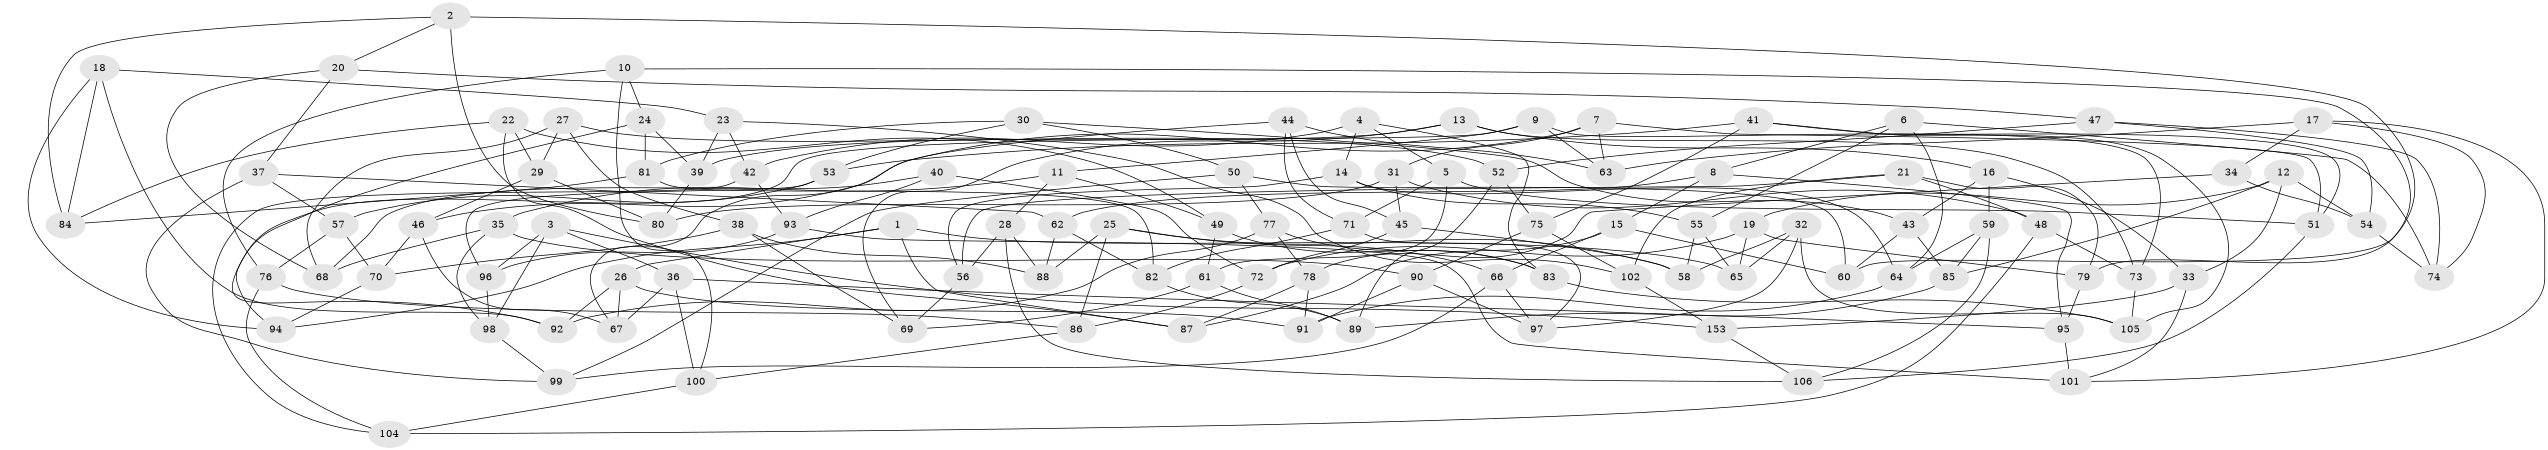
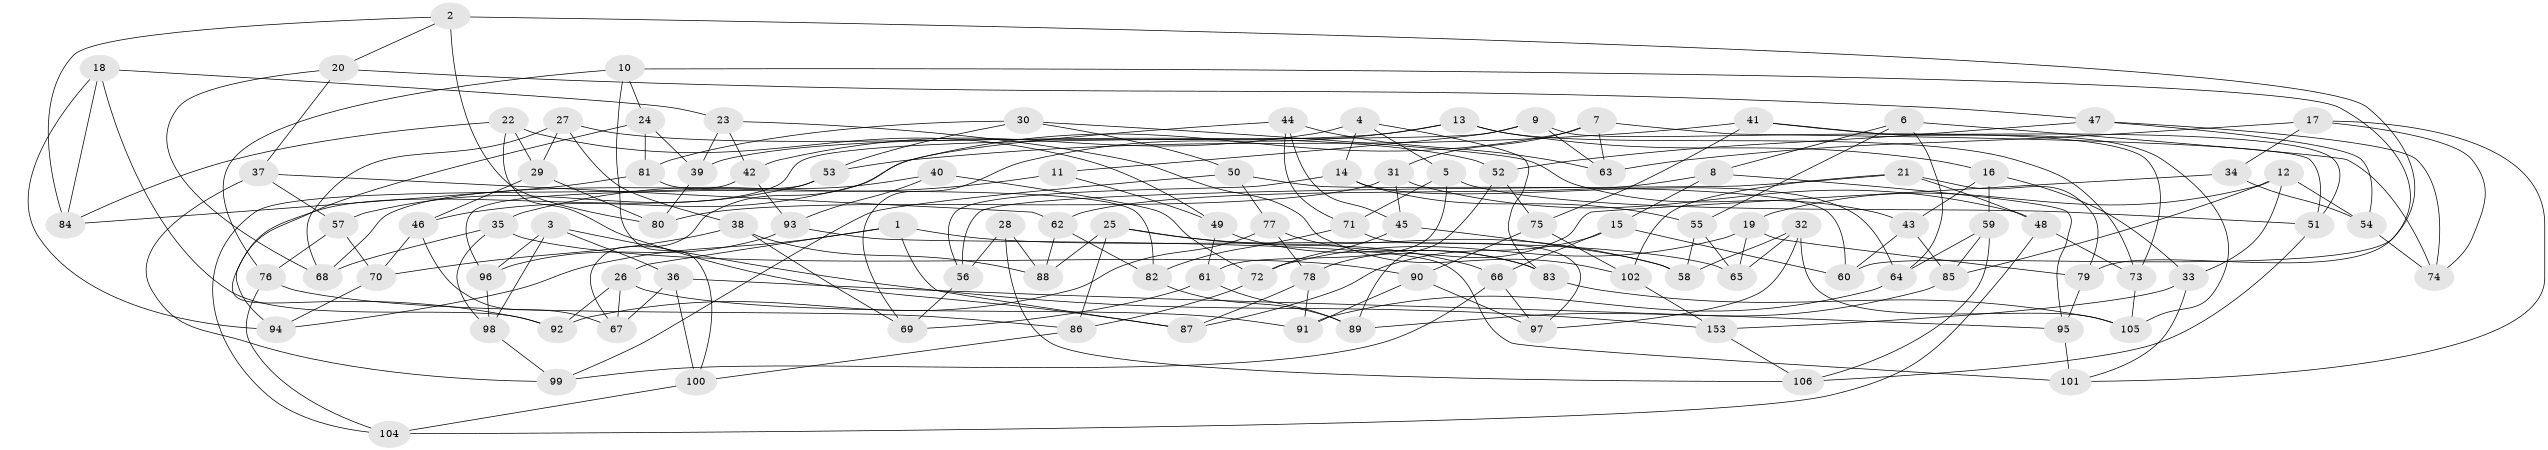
(1032, 199) -> none
